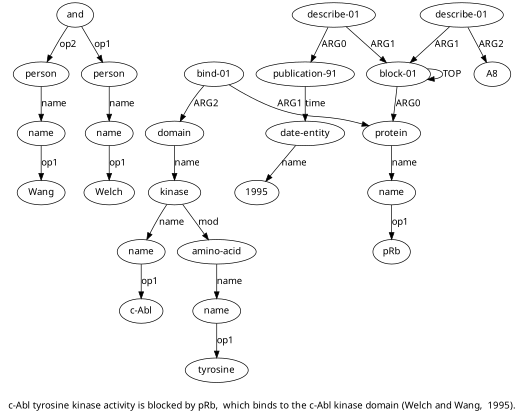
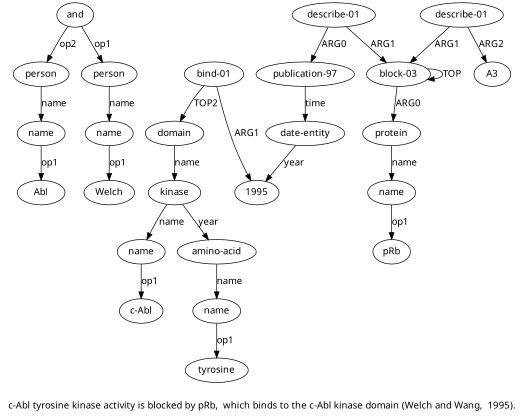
(305, 74) -> (305, 74)
(398, 74) -> (398, 74)
(492, 74) -> (492, 74)
(206, 104) -> (206, 104)
(293, 113) -> (229, 132)
(294, 163) -> (294, 163)
(41, 193) -> (41, 193)
(209, 222) -> (209, 222)
